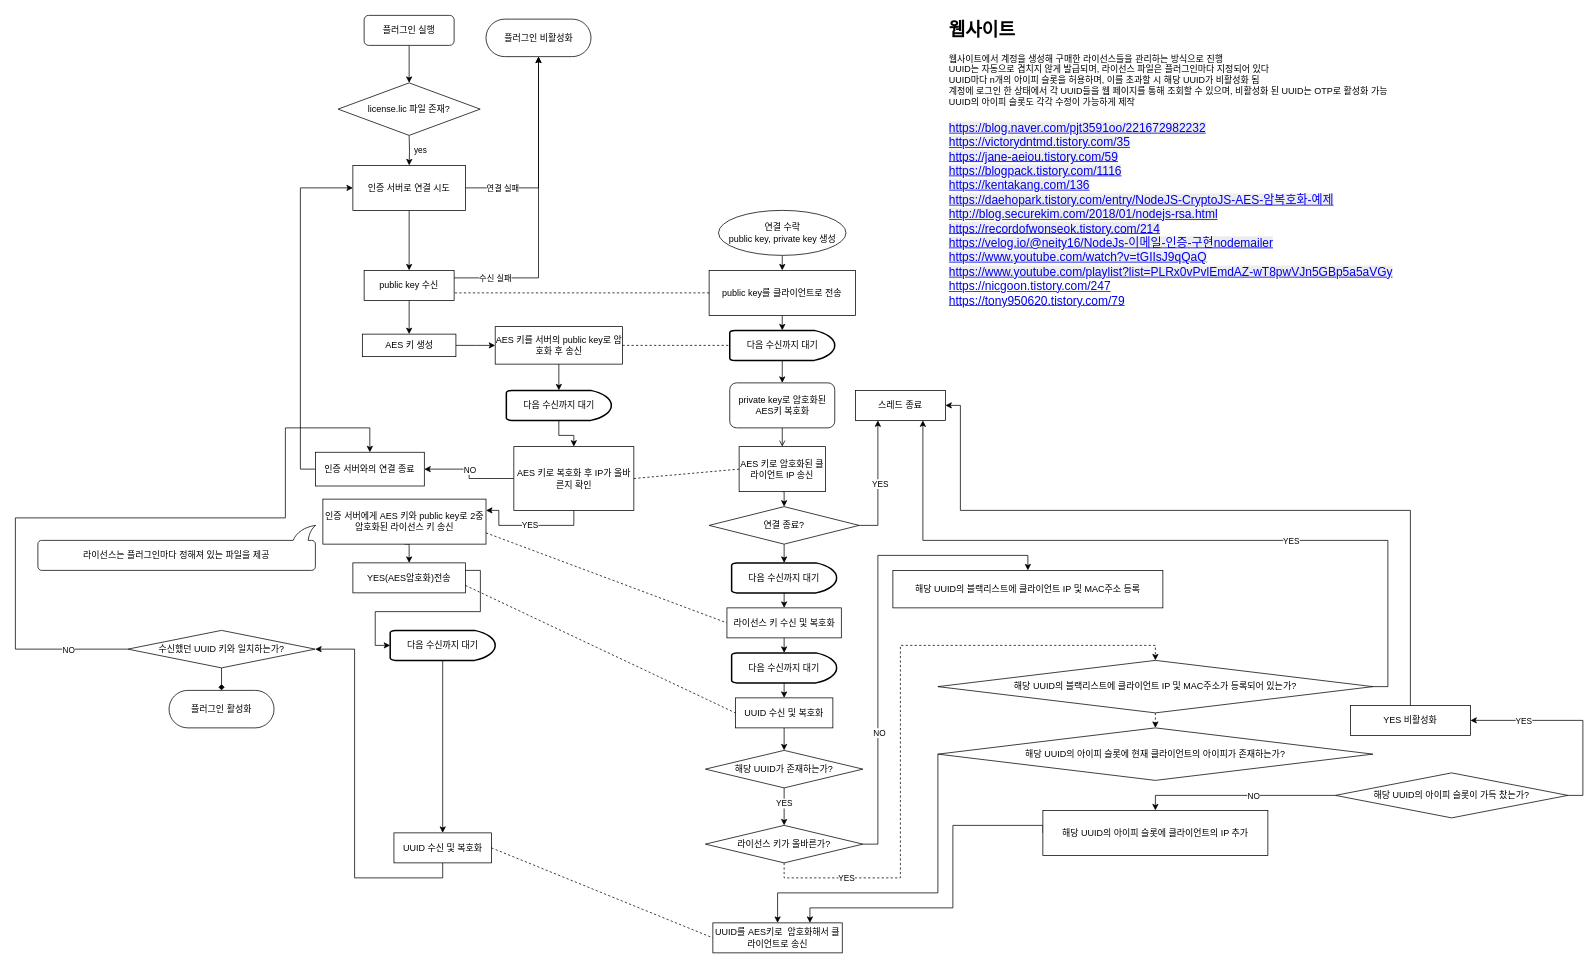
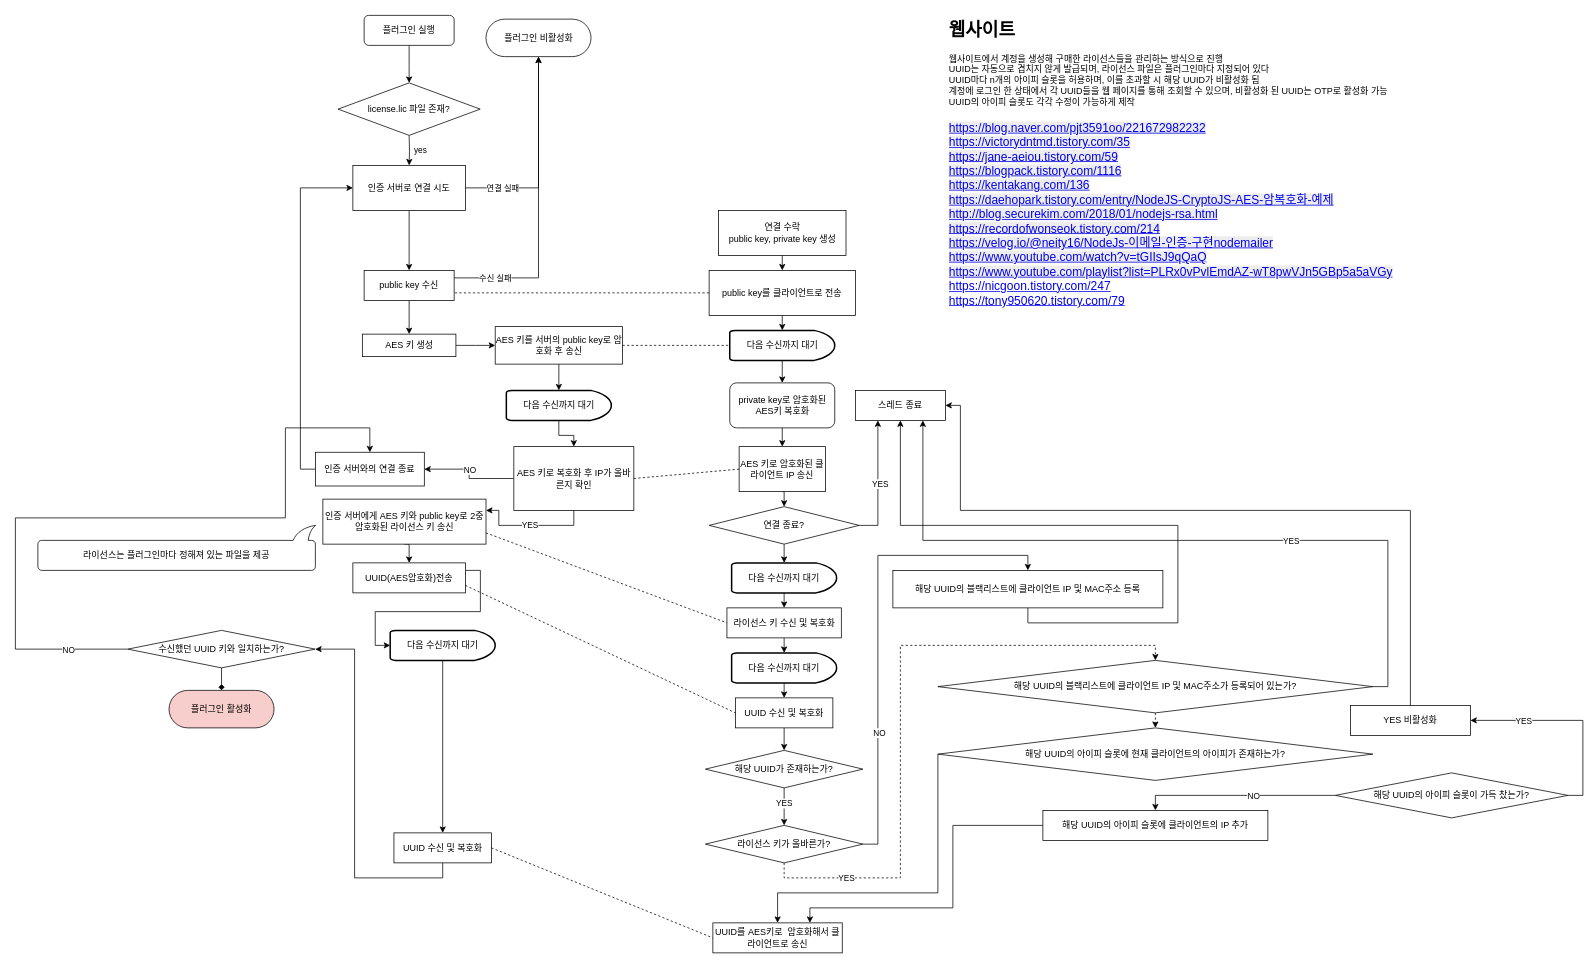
(782, 233) -> (782, 233)
(782, 441) -> (782, 440)
none -> (991, 525)
(409, 578) -> (409, 578)
(222, 709) -> (222, 709)
(1155, 833) -> (1155, 825)
